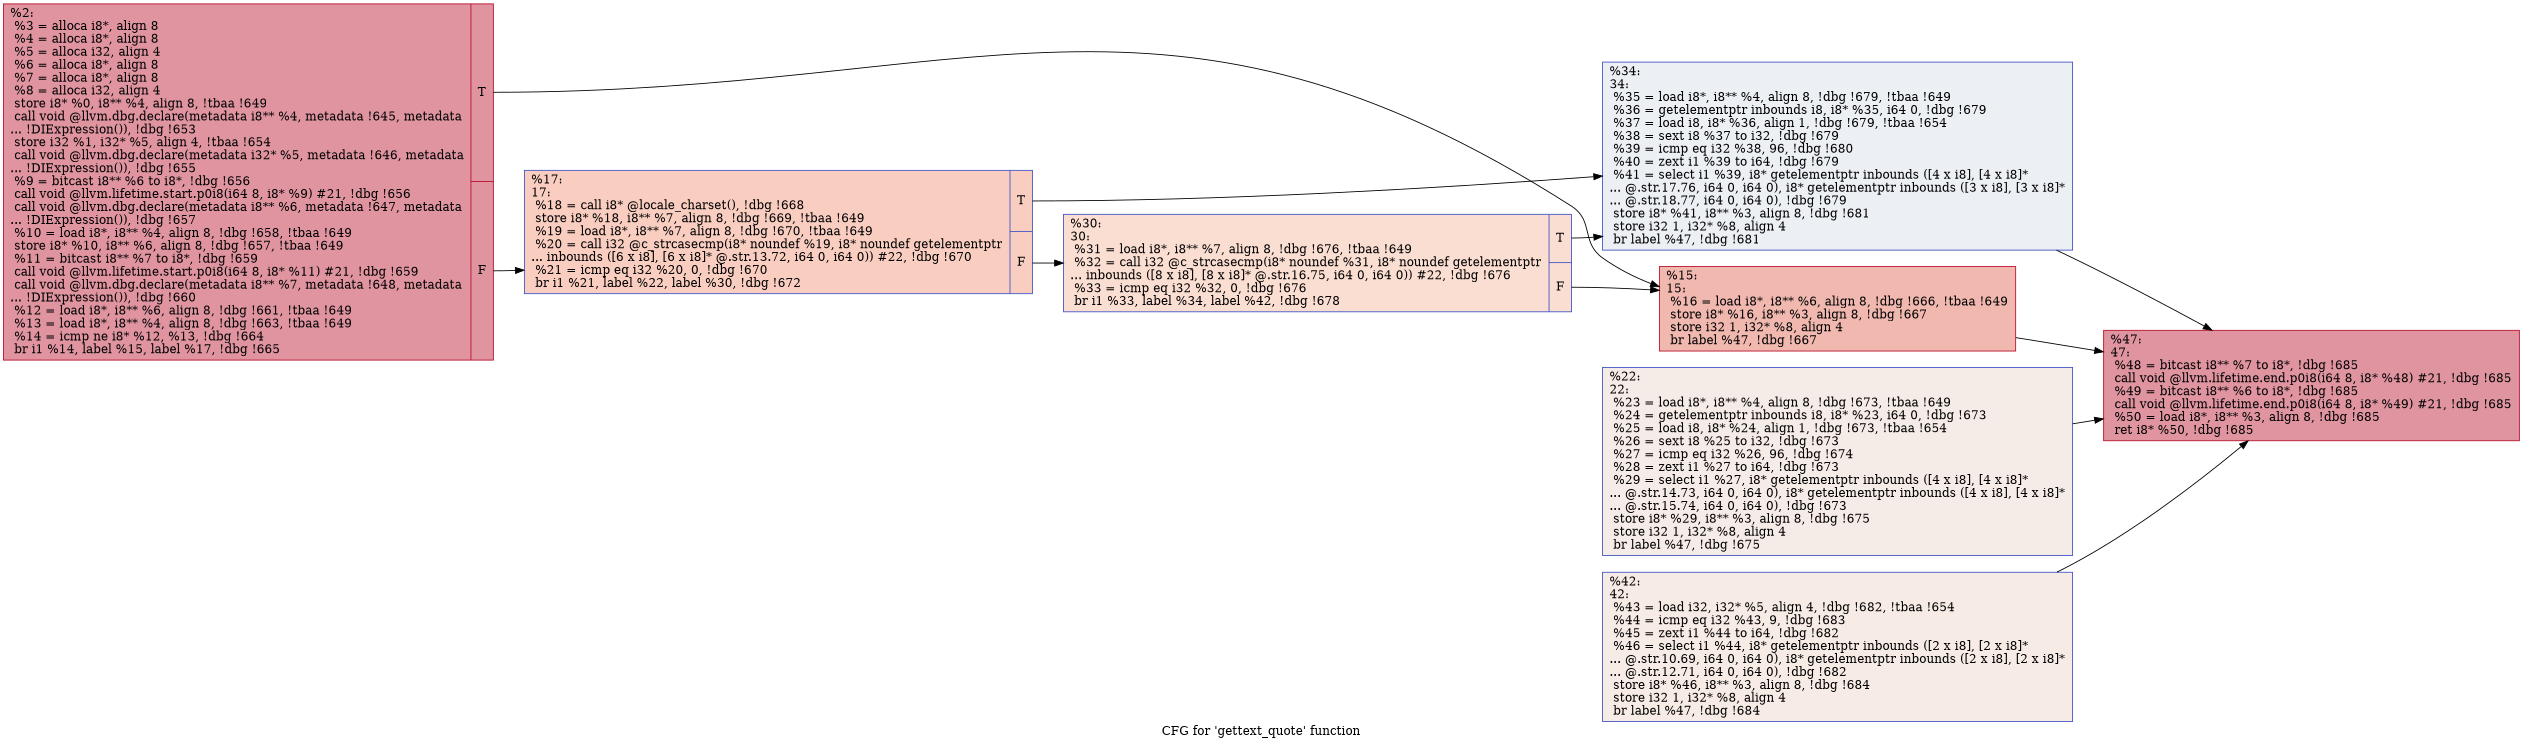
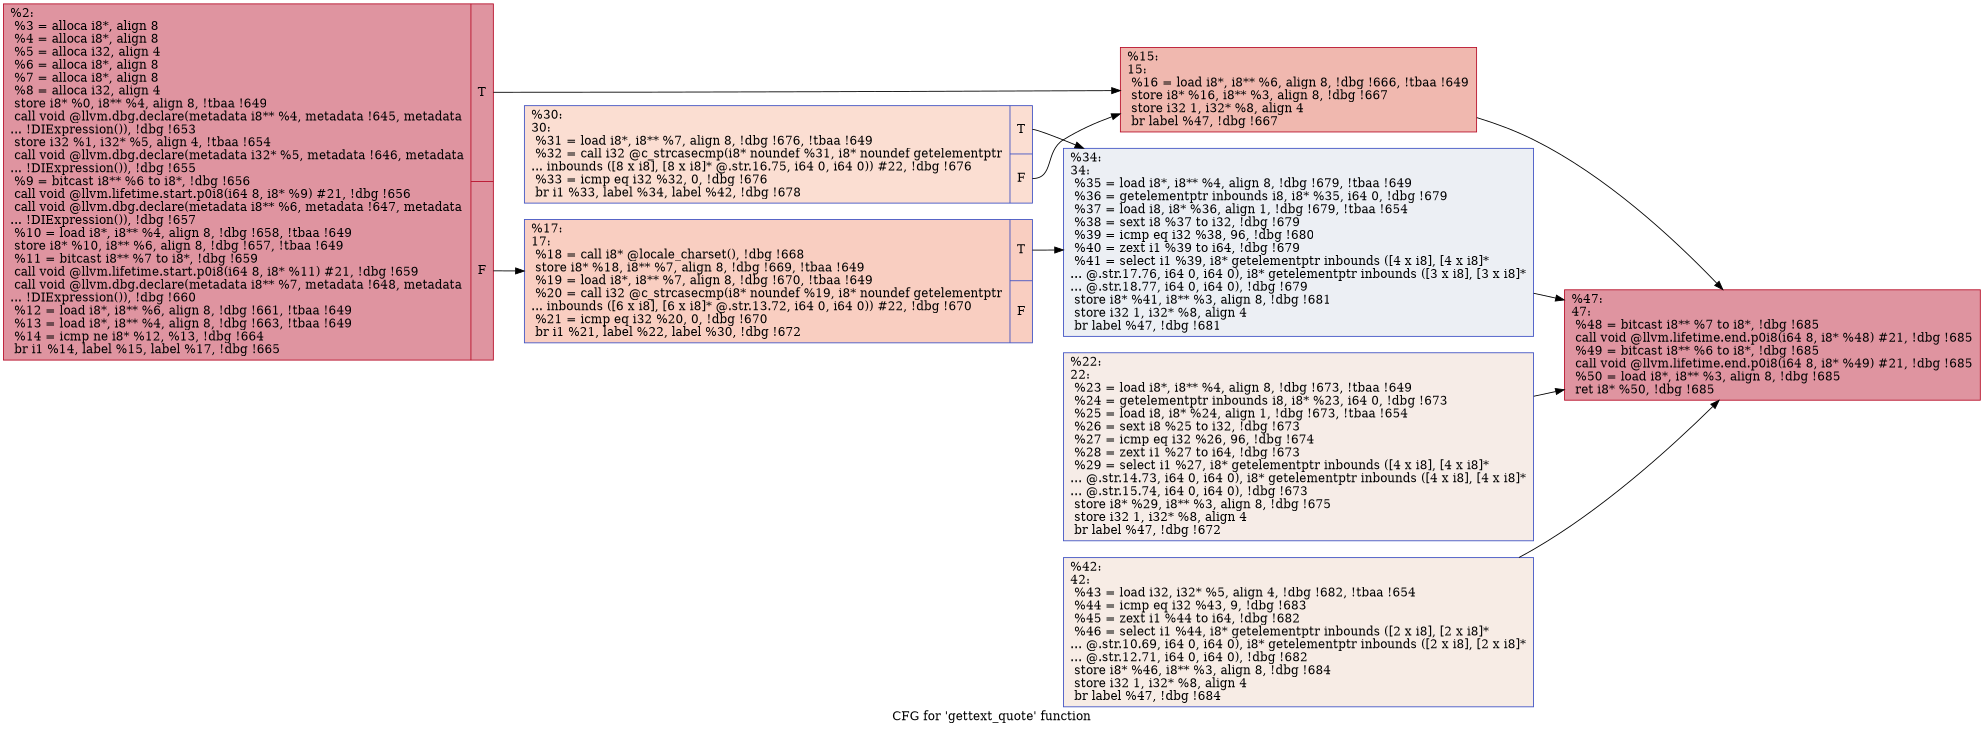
(1043, 263) -> none
(1685, 545) -> (1146, 530)
